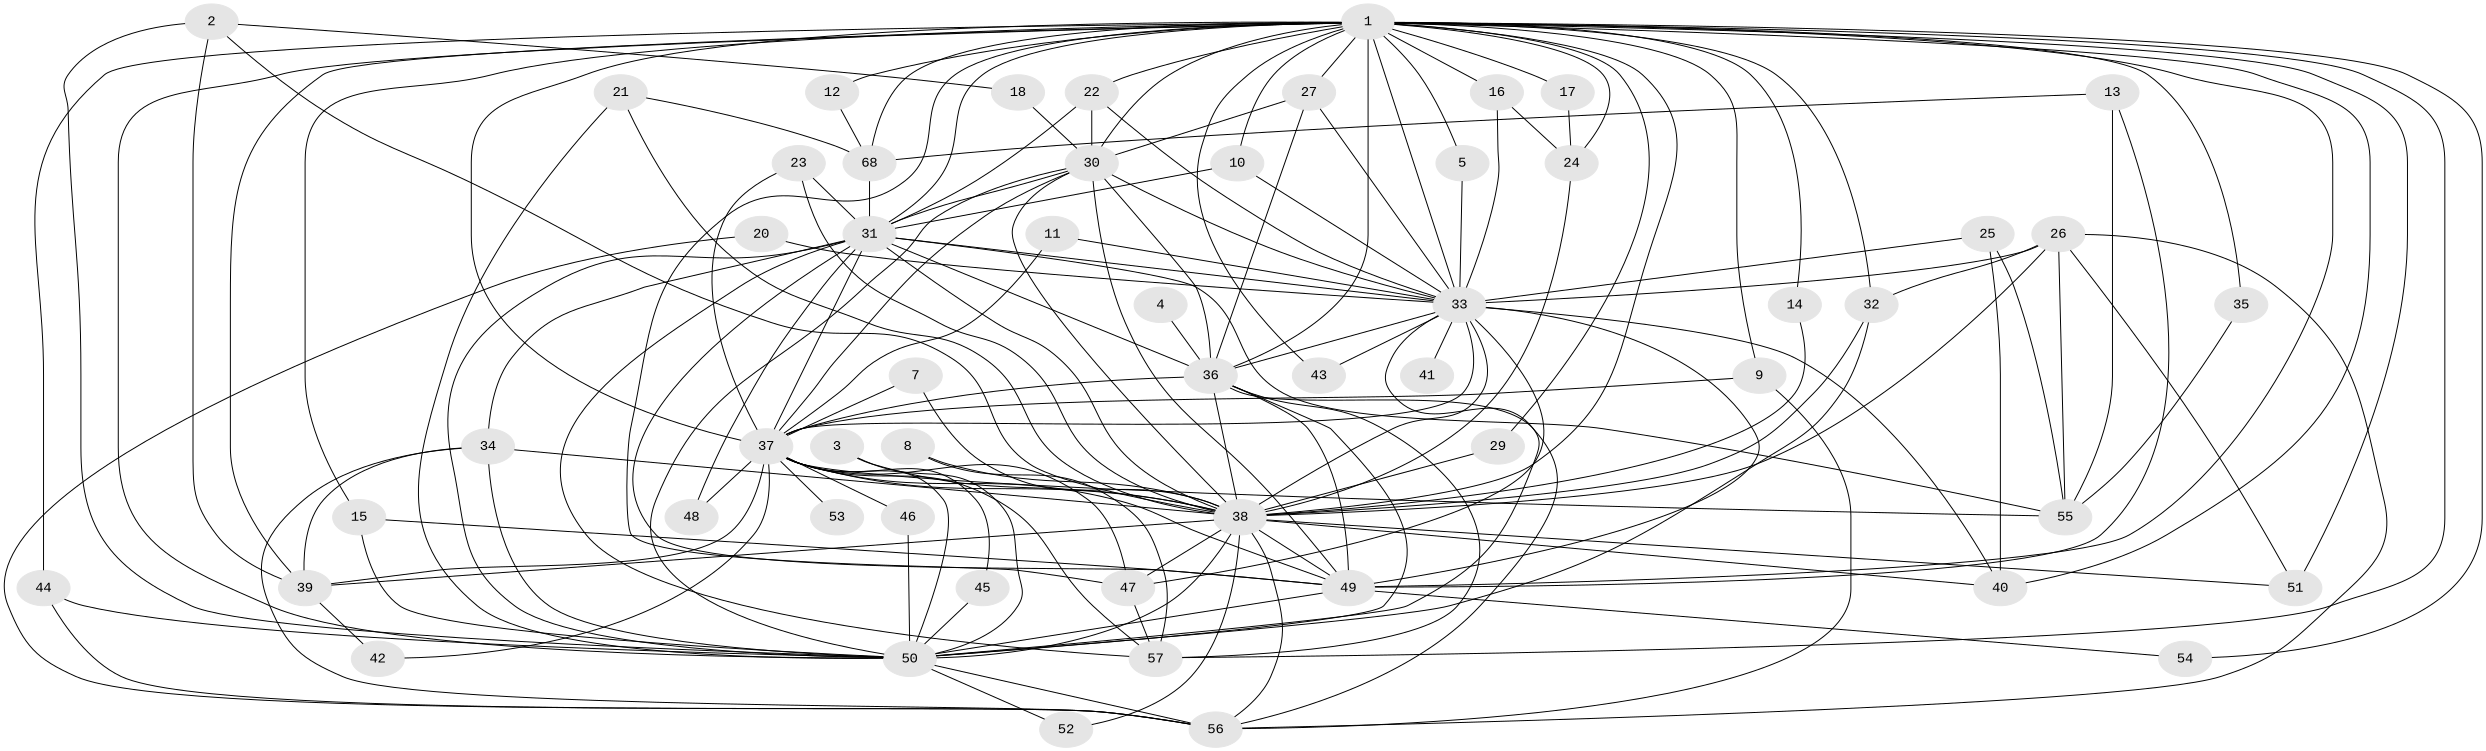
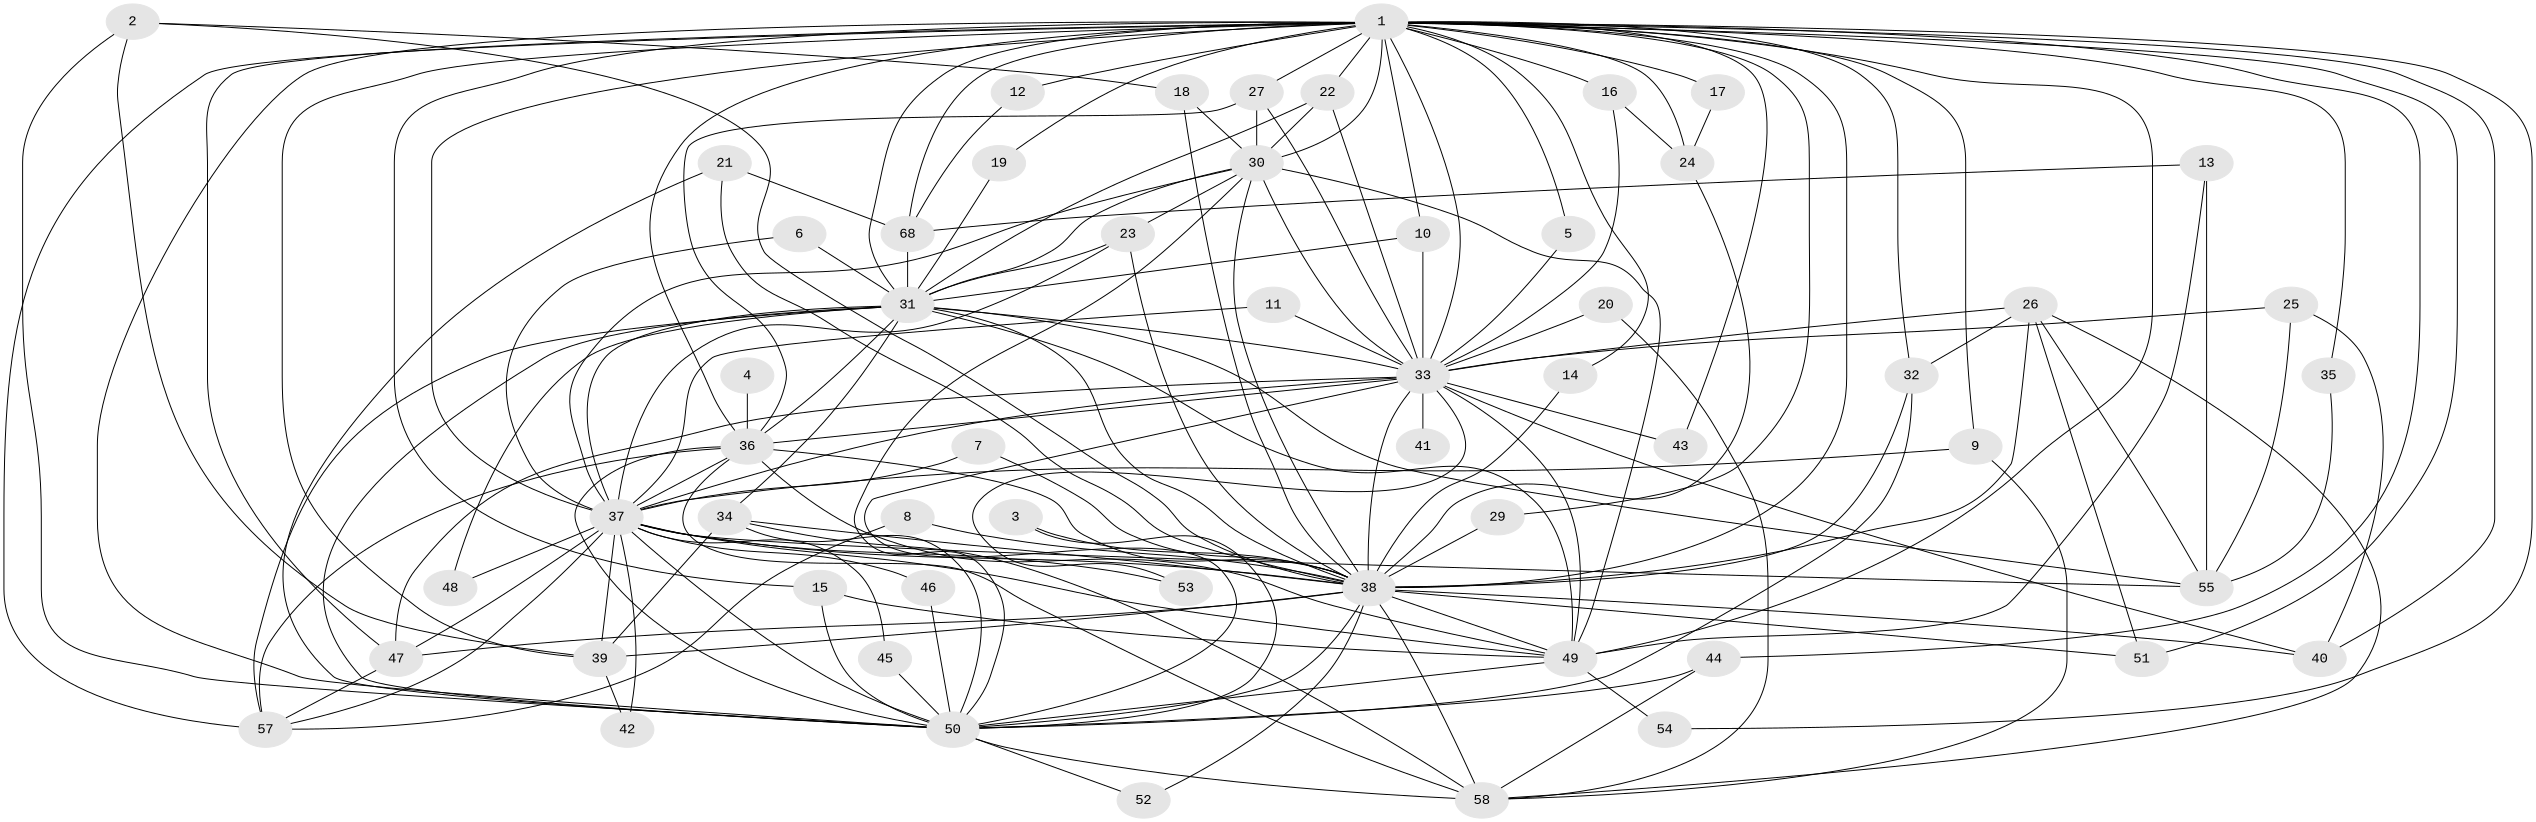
none -> (999, 163)
none -> (799, 234)
(1178, 264) -> (1192, 199)
none -> (1234, 357)
none -> (1164, 477)
(1216, 730) -> (1482, 800)
